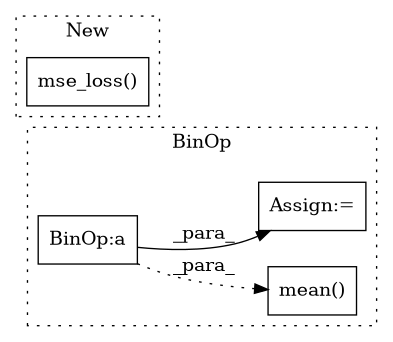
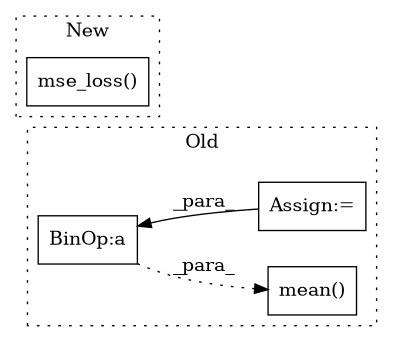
(202, 143) -> (202, 143)
(198, 249) -> (204, 214)
